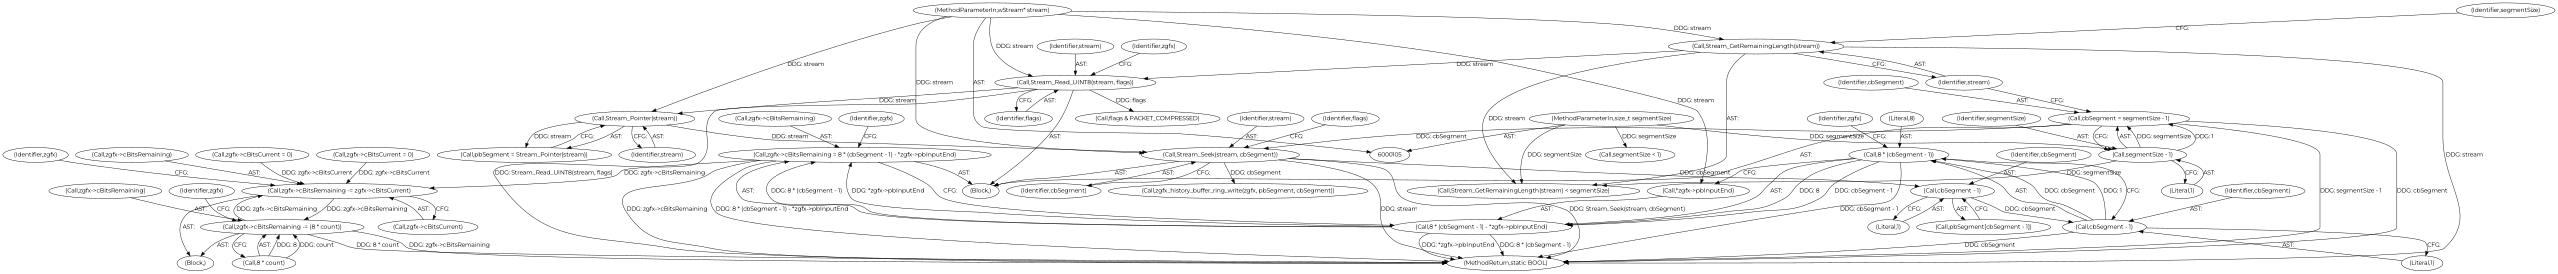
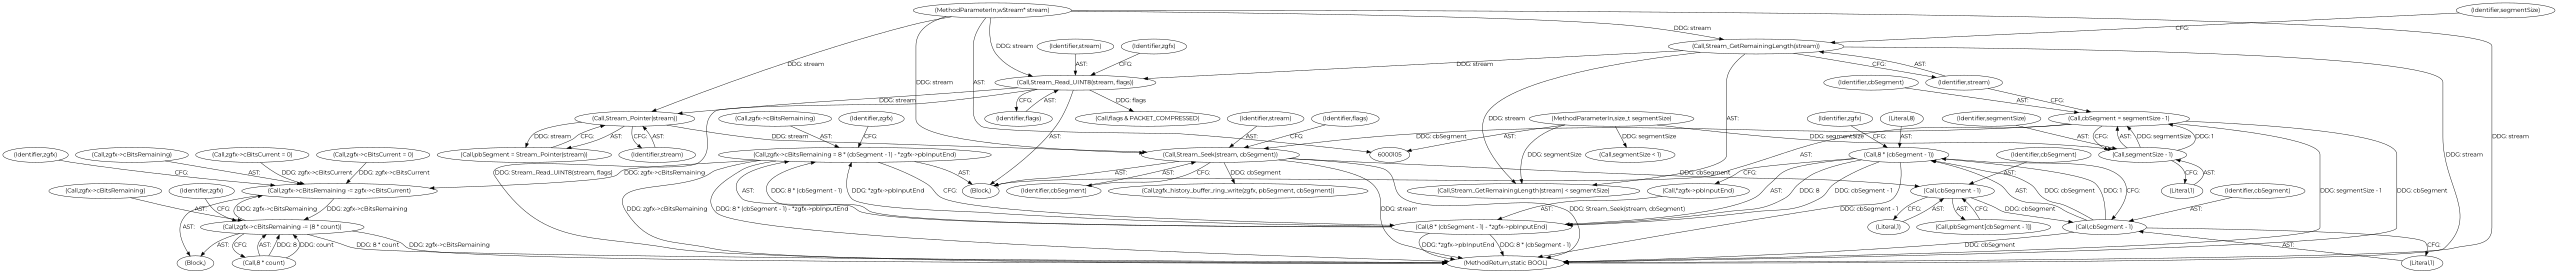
(1416, 49) -> (2340, 27)
(1888, 181) -> none
(428, 227) -> none
